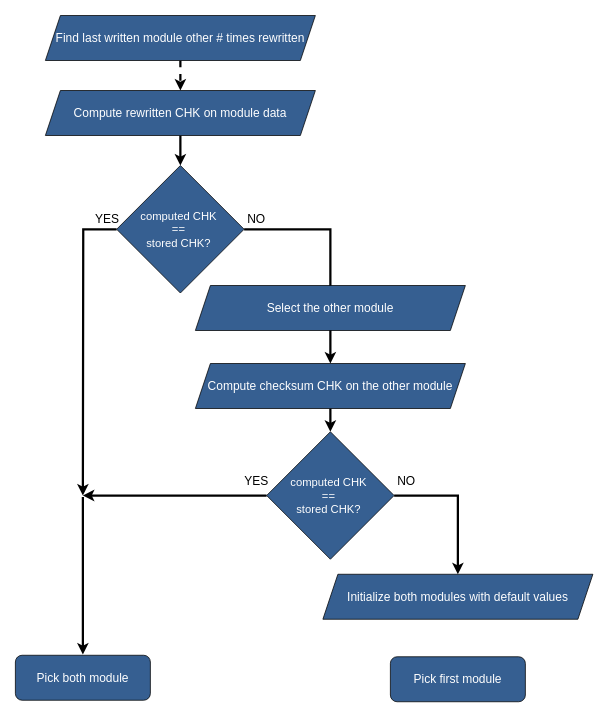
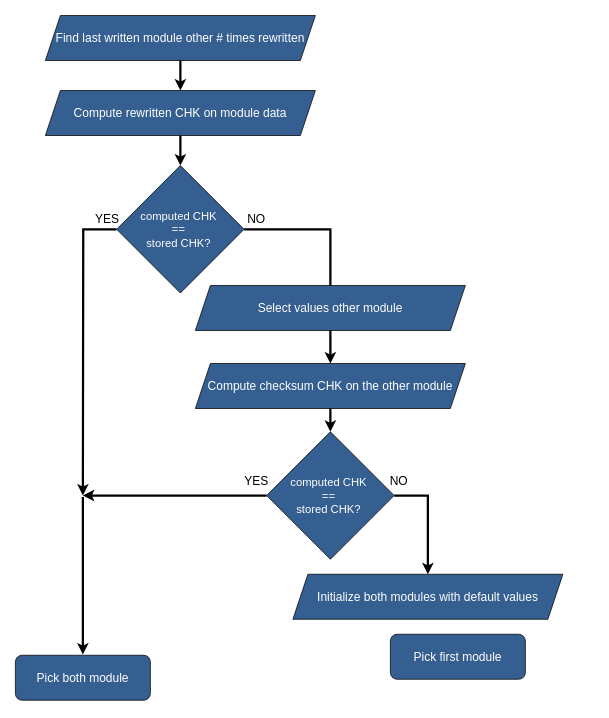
(180, 74) -> (180, 74)
(330, 308) -> (330, 308)
(458, 597) -> (428, 597)
(458, 679) -> (458, 657)
